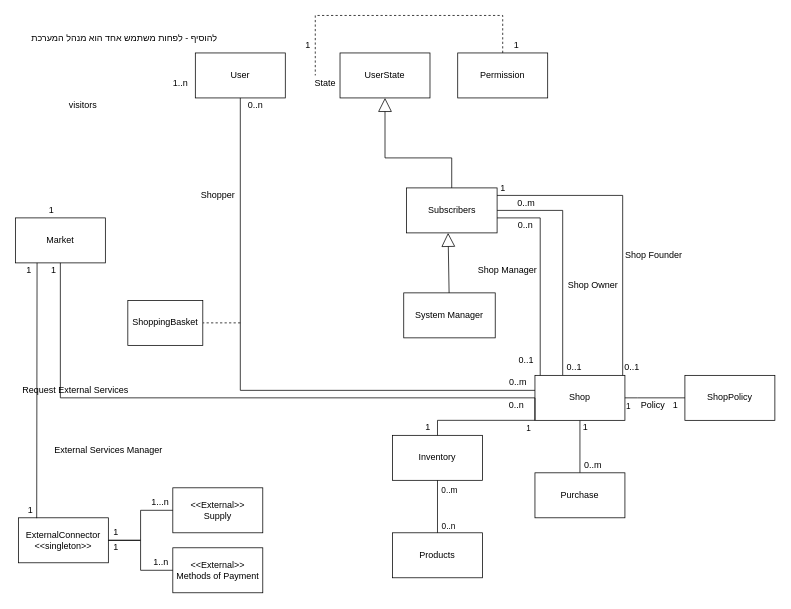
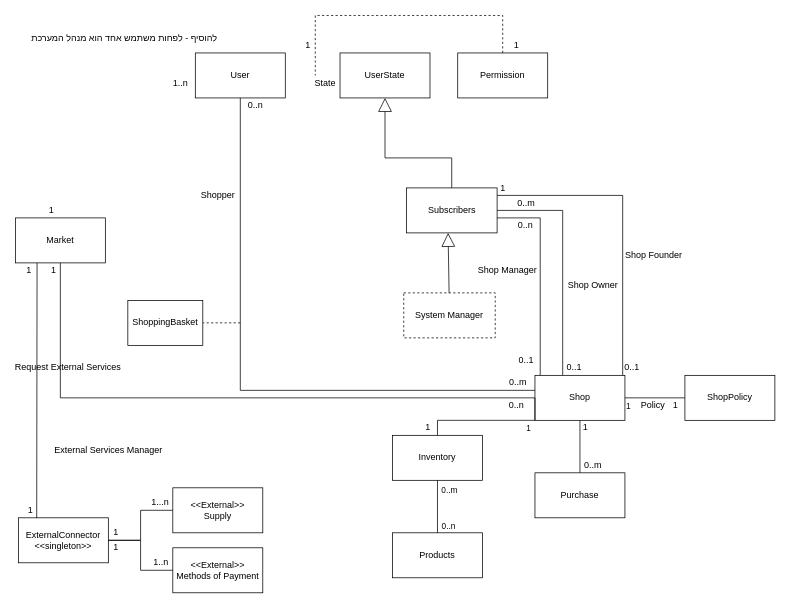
(83, 105) -> none
(450, 315) -> (450, 315)
(75, 390) -> (68, 368)
